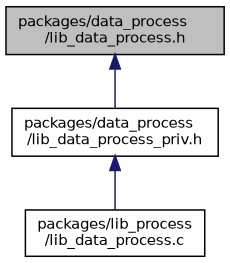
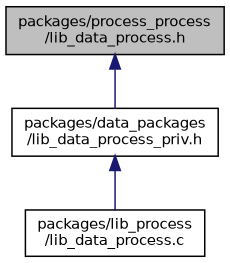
(115, 31) -> (115, 31)
(115, 132) -> (115, 132)
